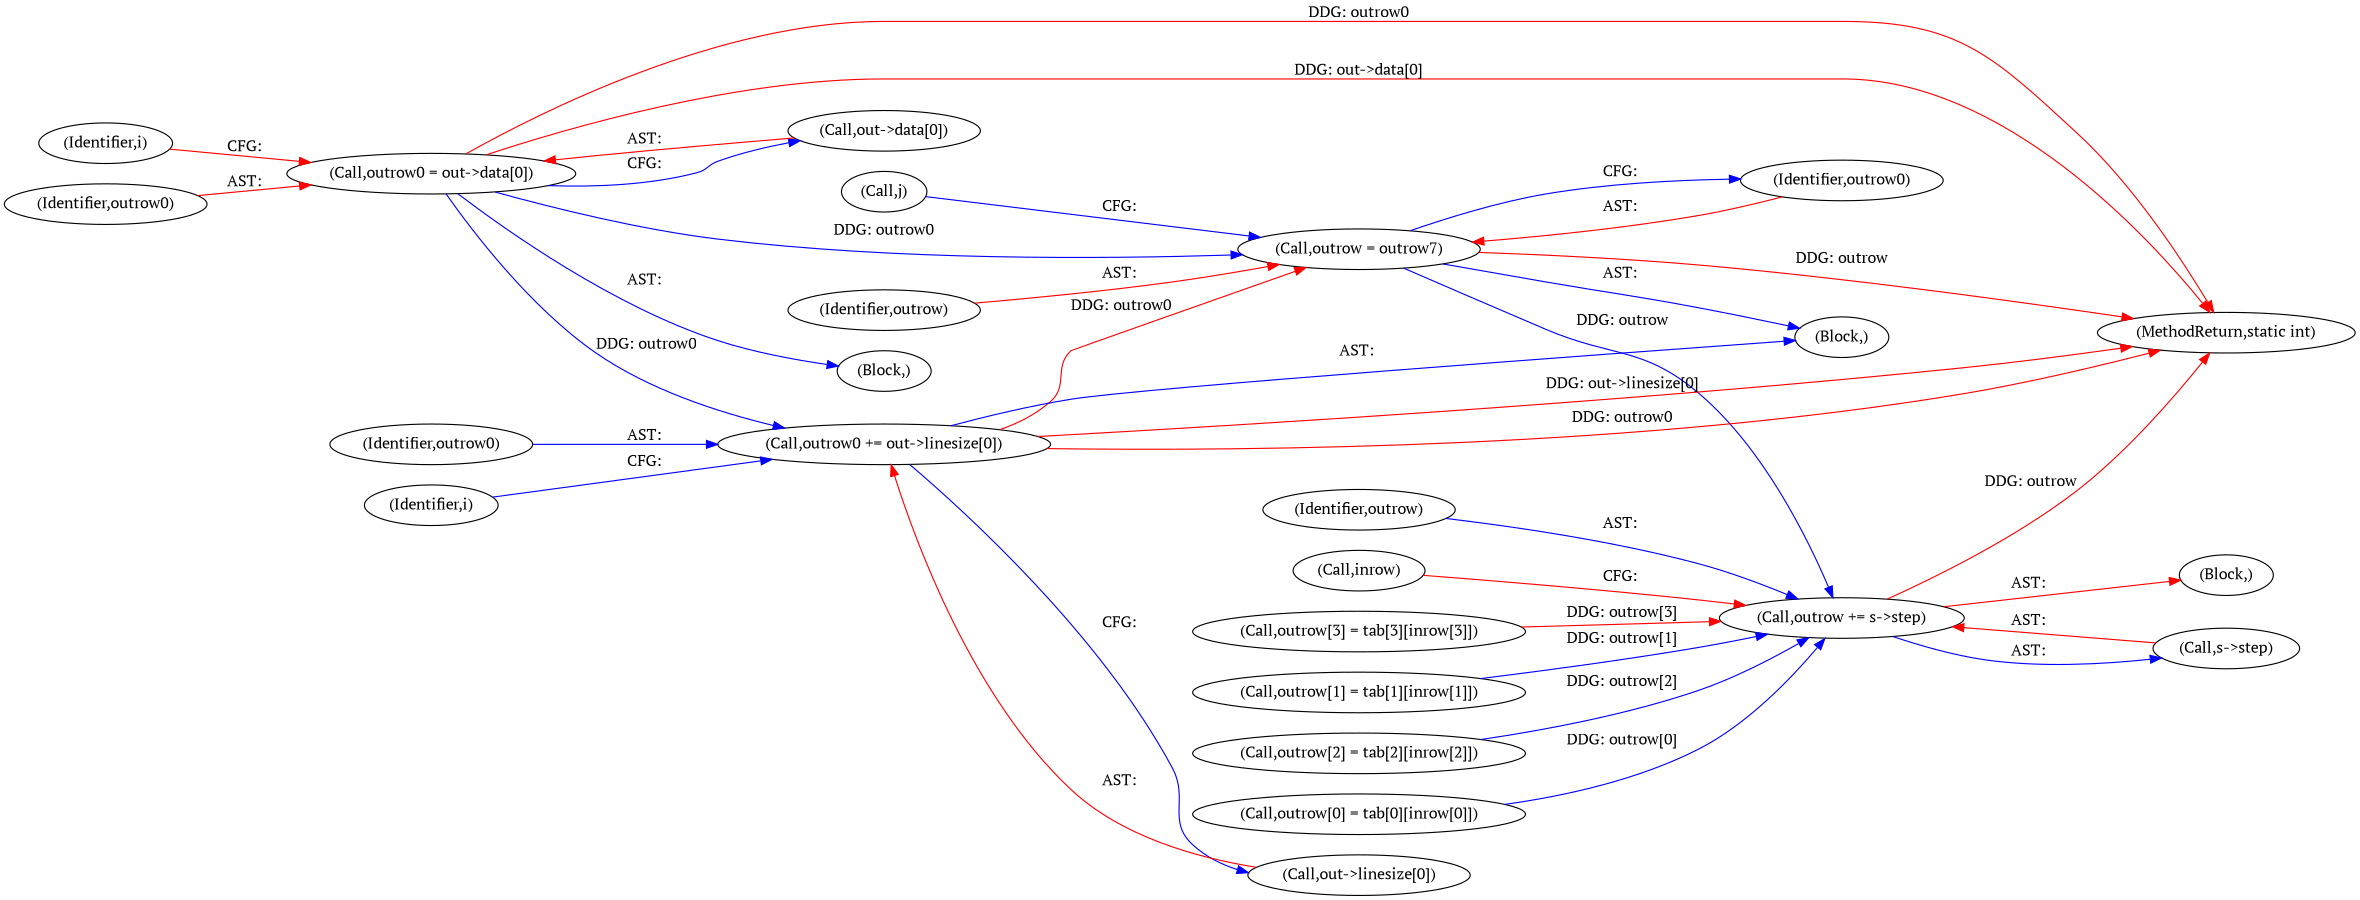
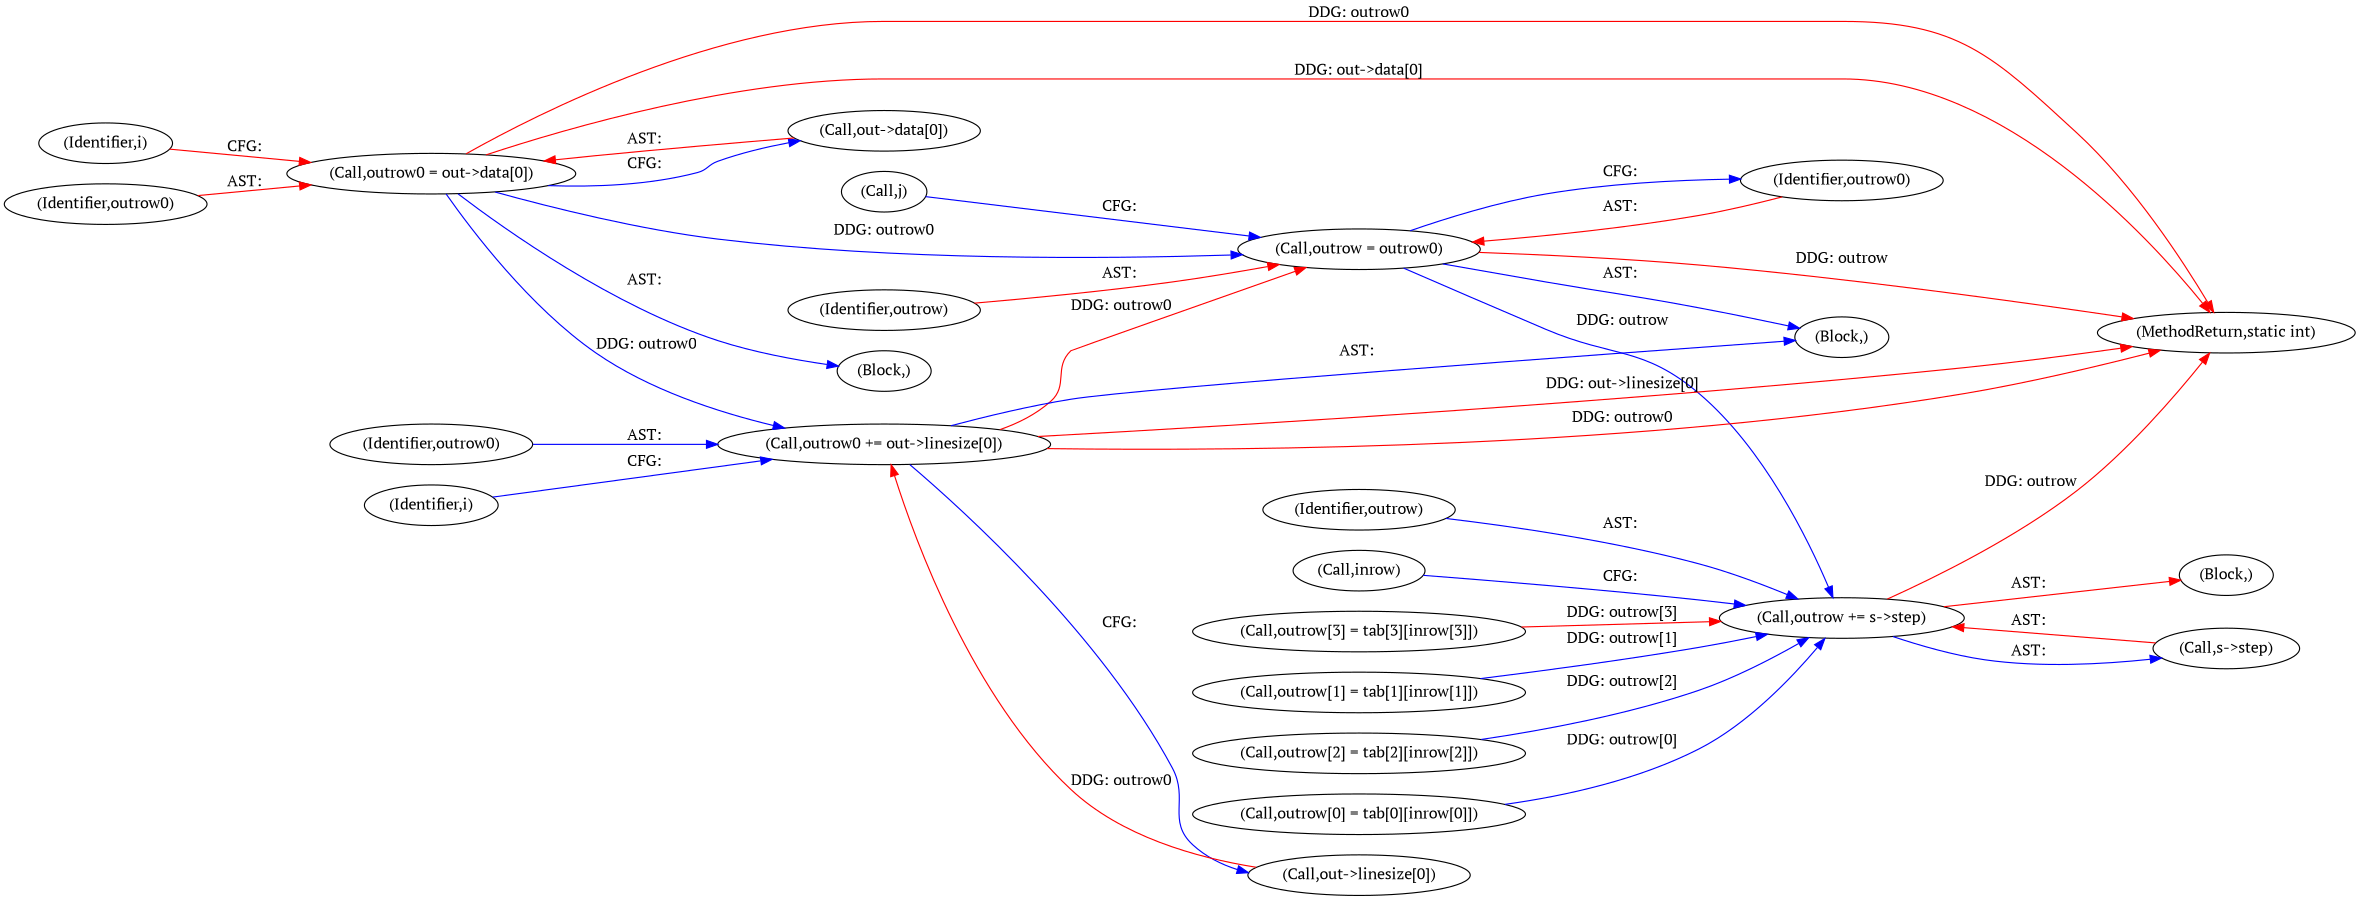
(1359, 249) -> (1359, 249)
(1579, 588) -> (1579, 588)
(1122, 781) -> (1122, 781)
